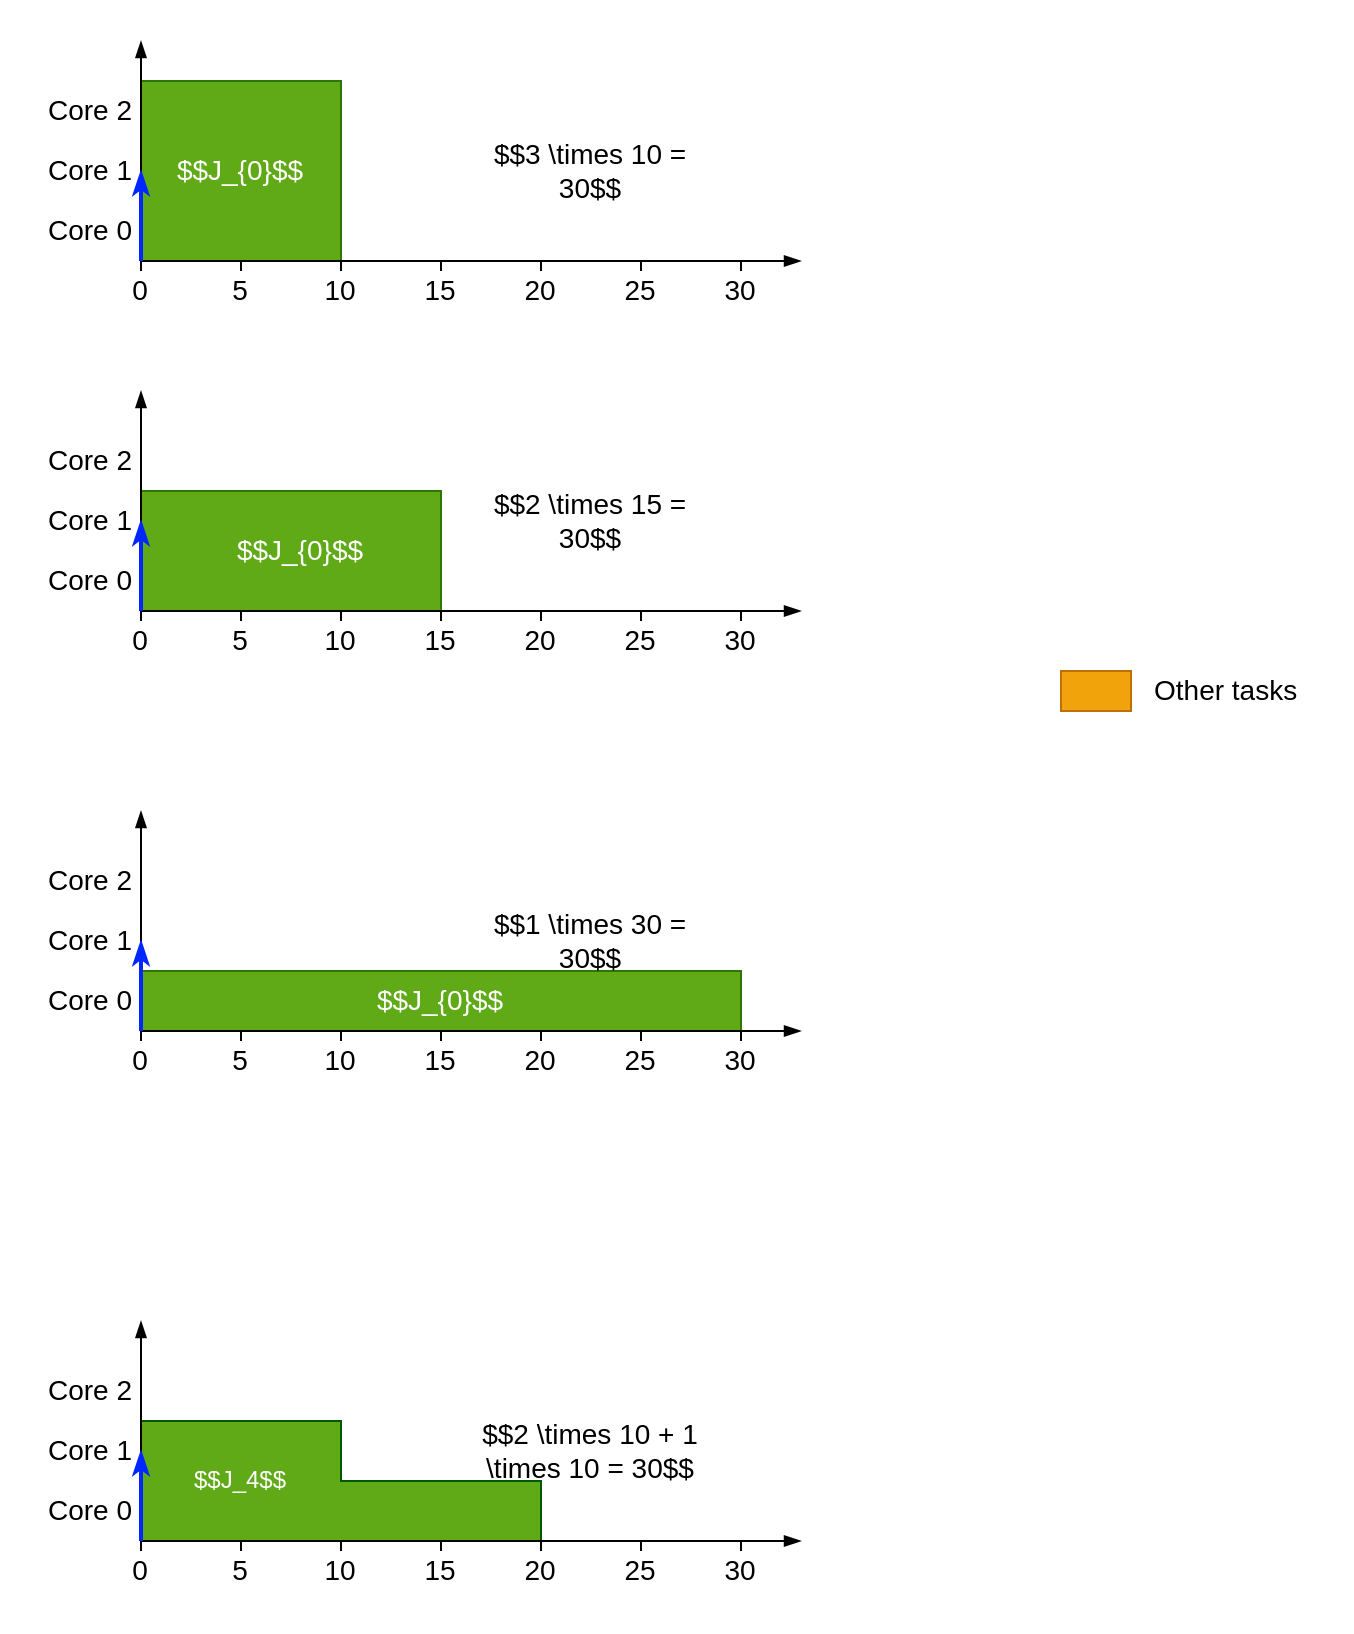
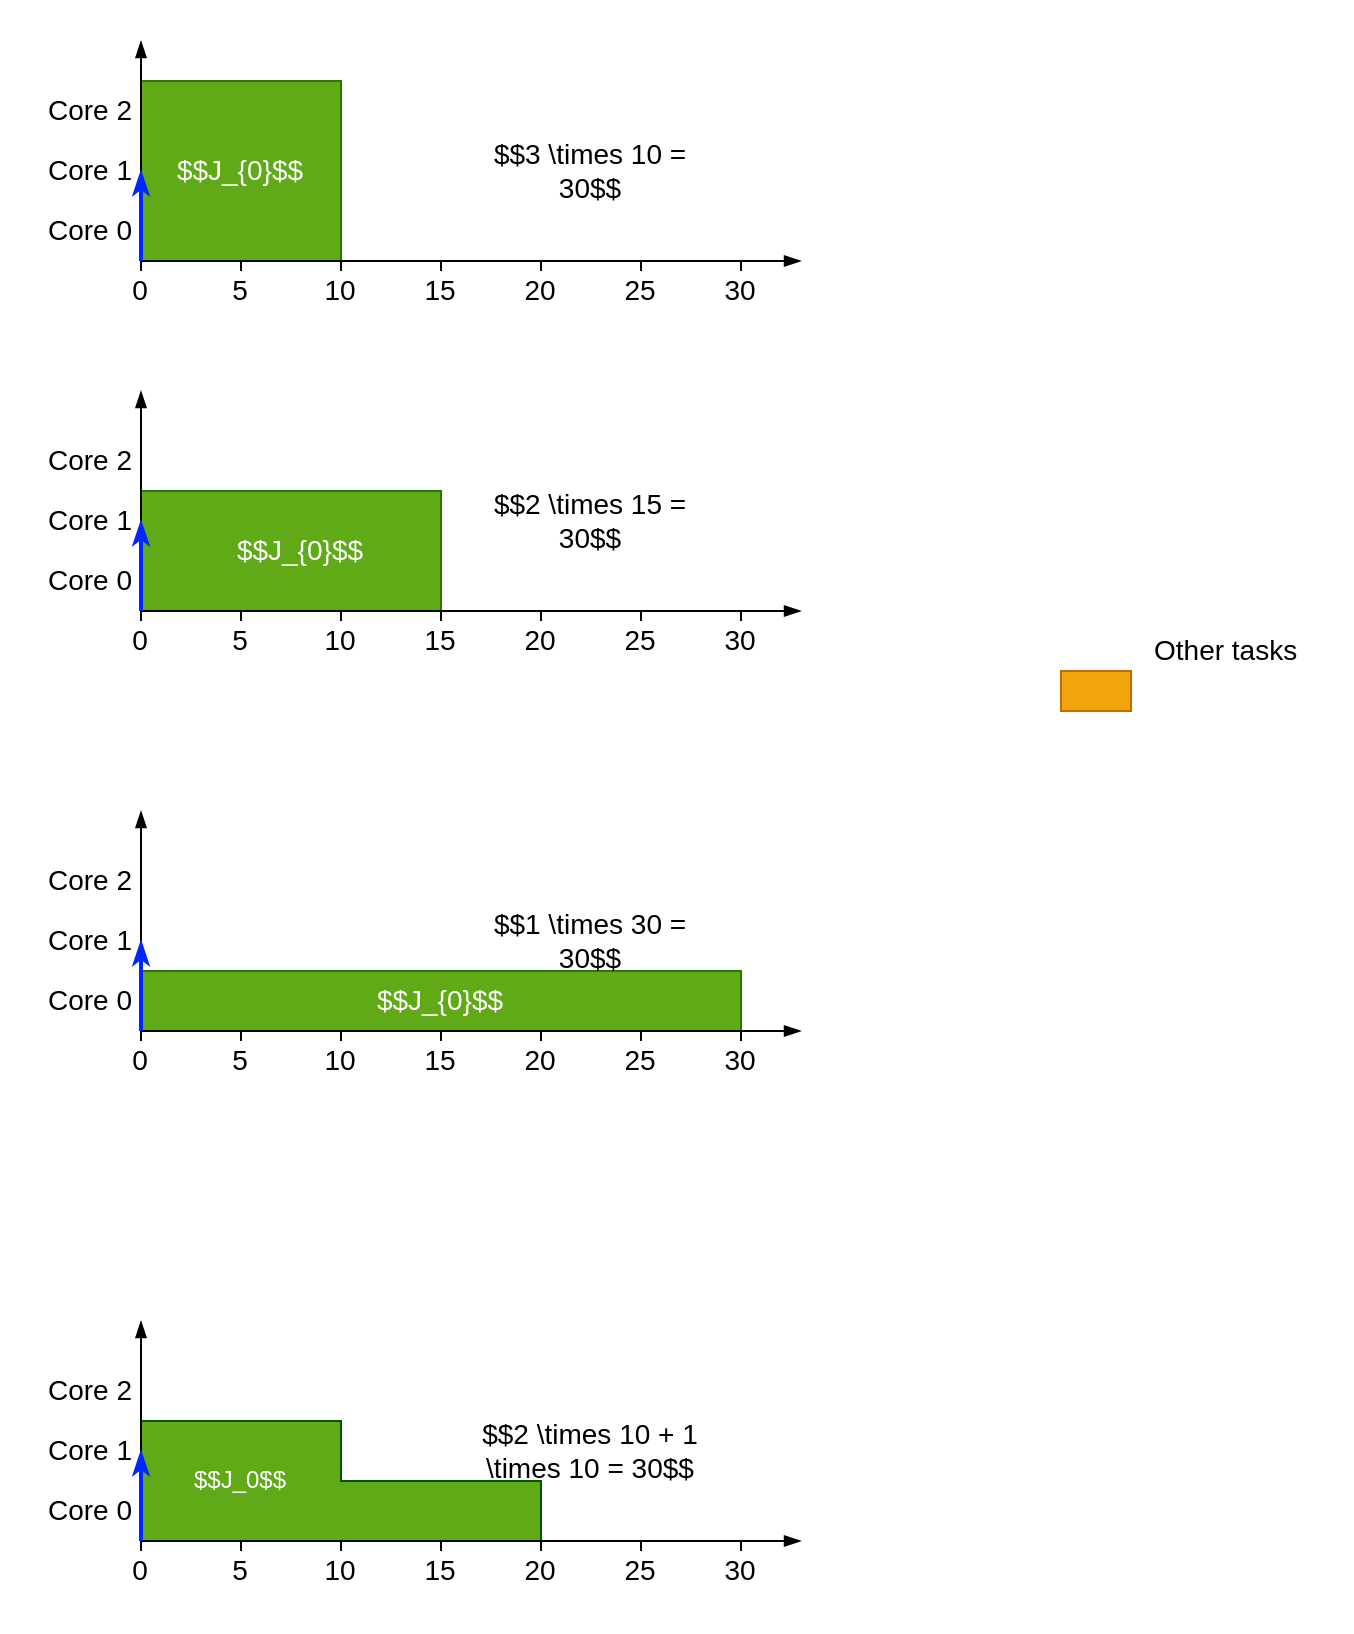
(1231, 691) -> (1231, 651)
(241, 1481) -> (241, 1481)
